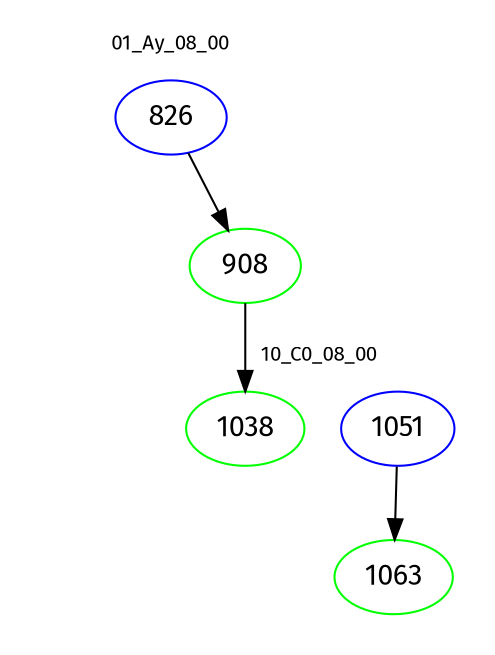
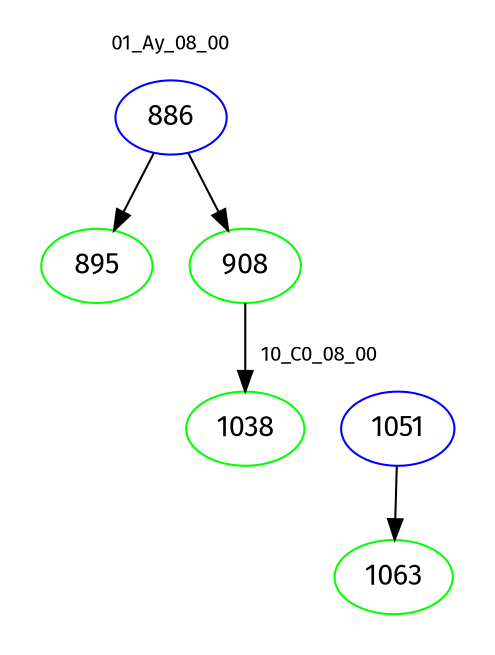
(171, 117) -> (171, 117)
none -> (97, 266)
